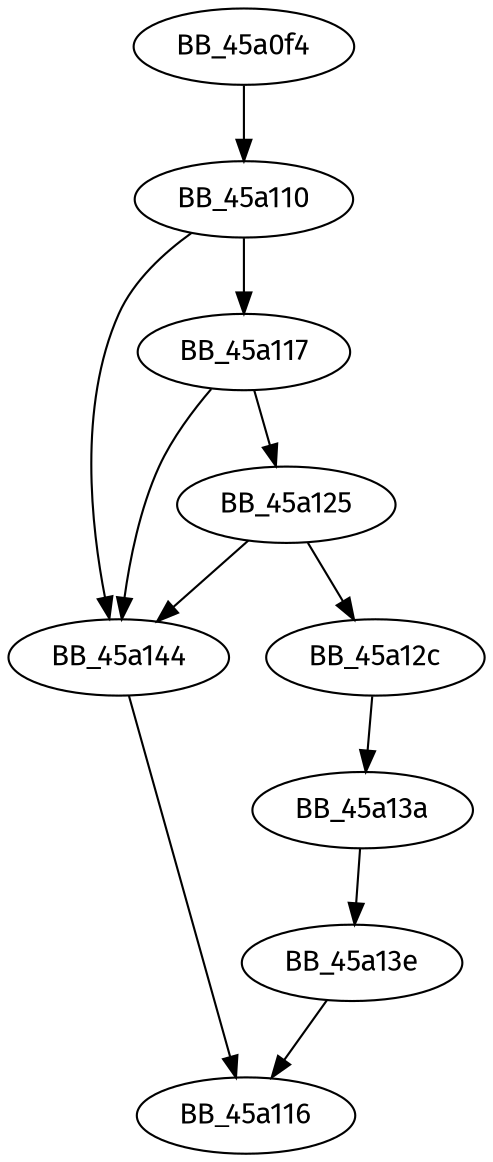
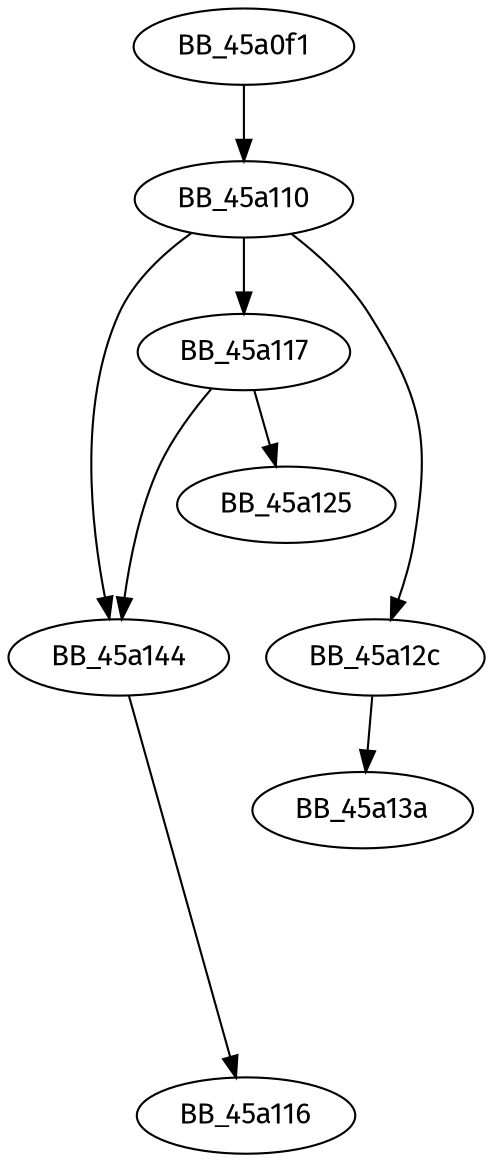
(244, 47) -> (244, 47)
(325, 572) -> (412, 397)
(211, 574) -> none
(352, 963) -> none
